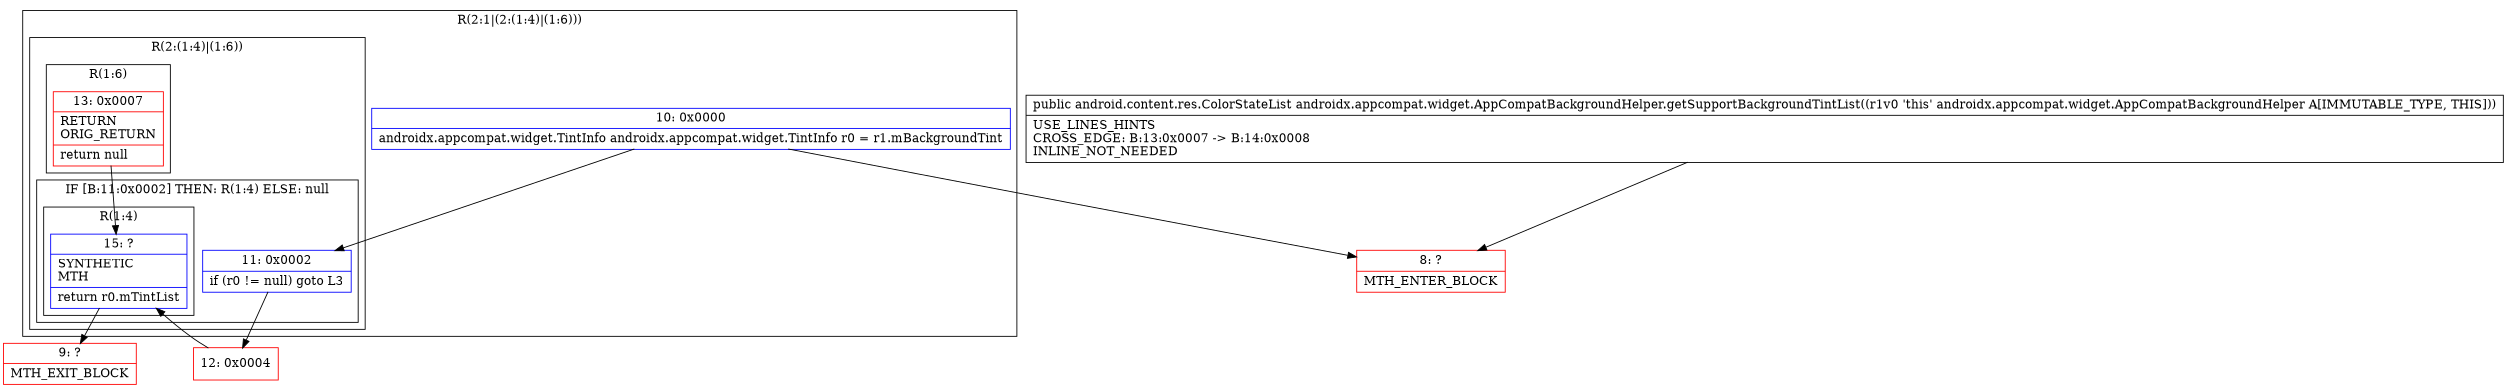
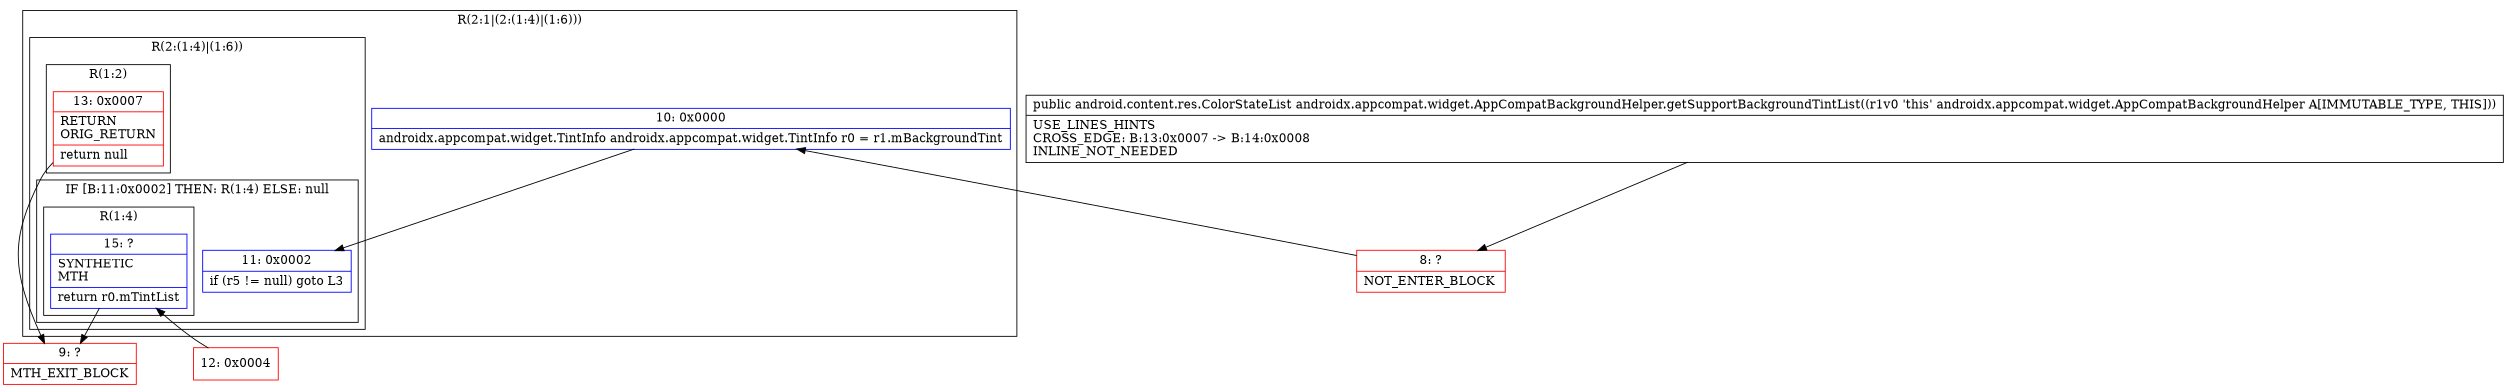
(108, 75) -> (108, 75)
(113, 195) -> (19, 247)
(1068, 202) -> (1081, 203)
(277, 281) -> (277, 281)
(1431, 281) -> (1430, 281)
(257, 316) -> none
